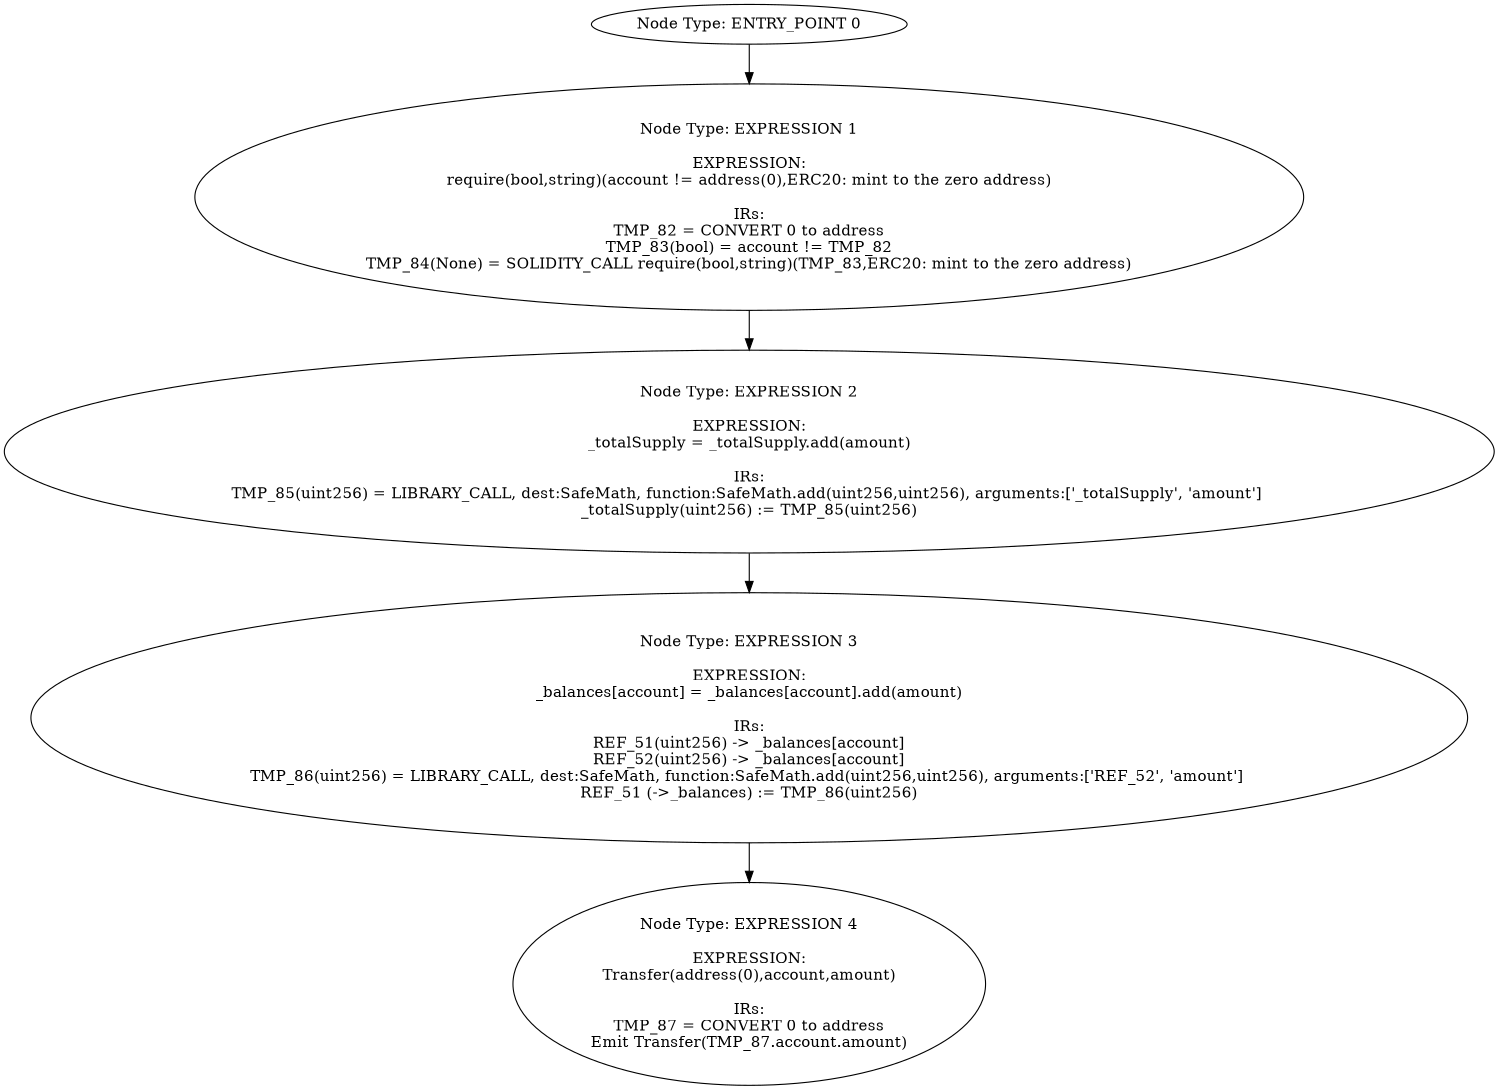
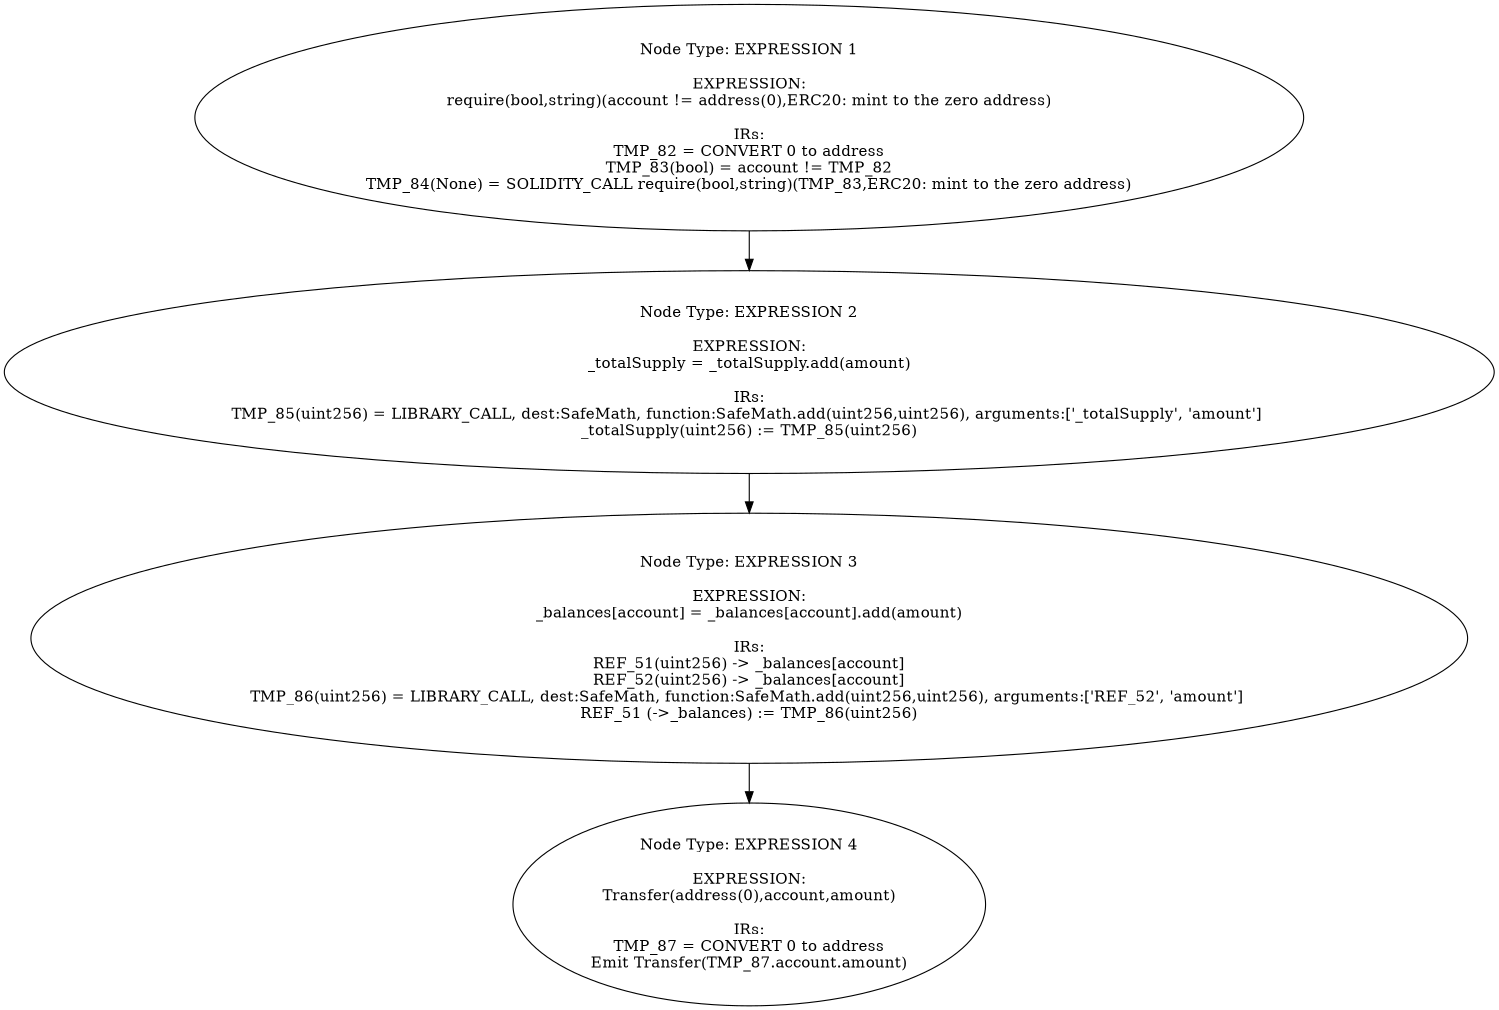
(749, 24) -> none
